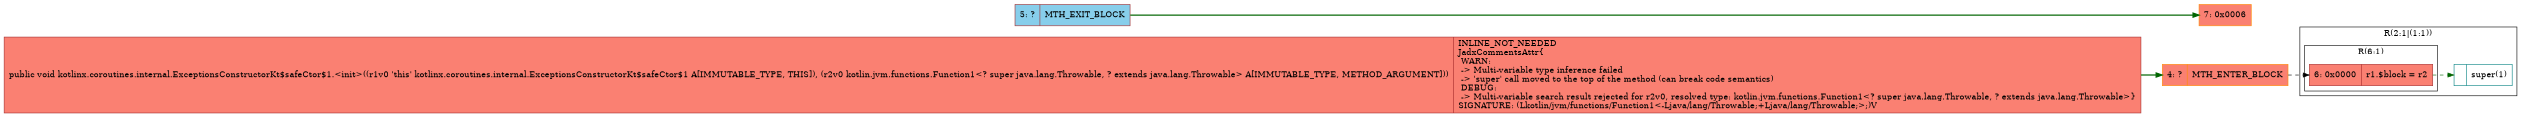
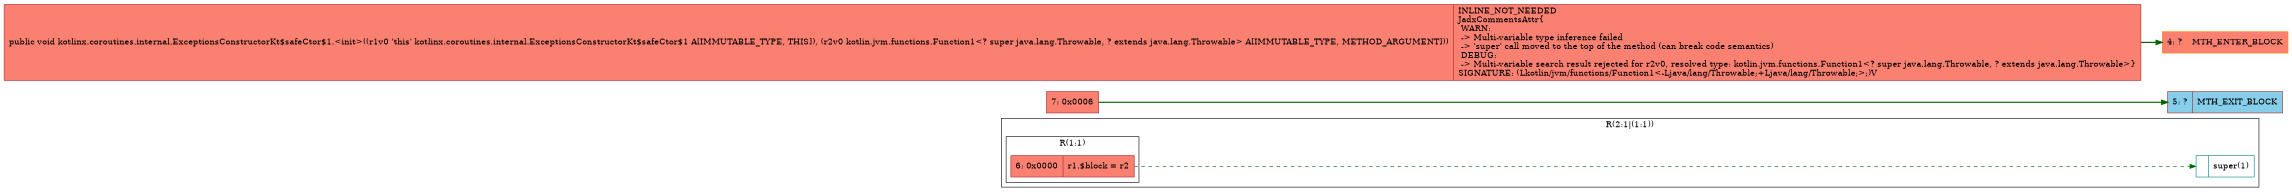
(1662, 15) -> (1630, 102)
(2225, 15) -> (1073, 102)
(2371, 52) -> (1073, 144)
(2296, 75) -> none
